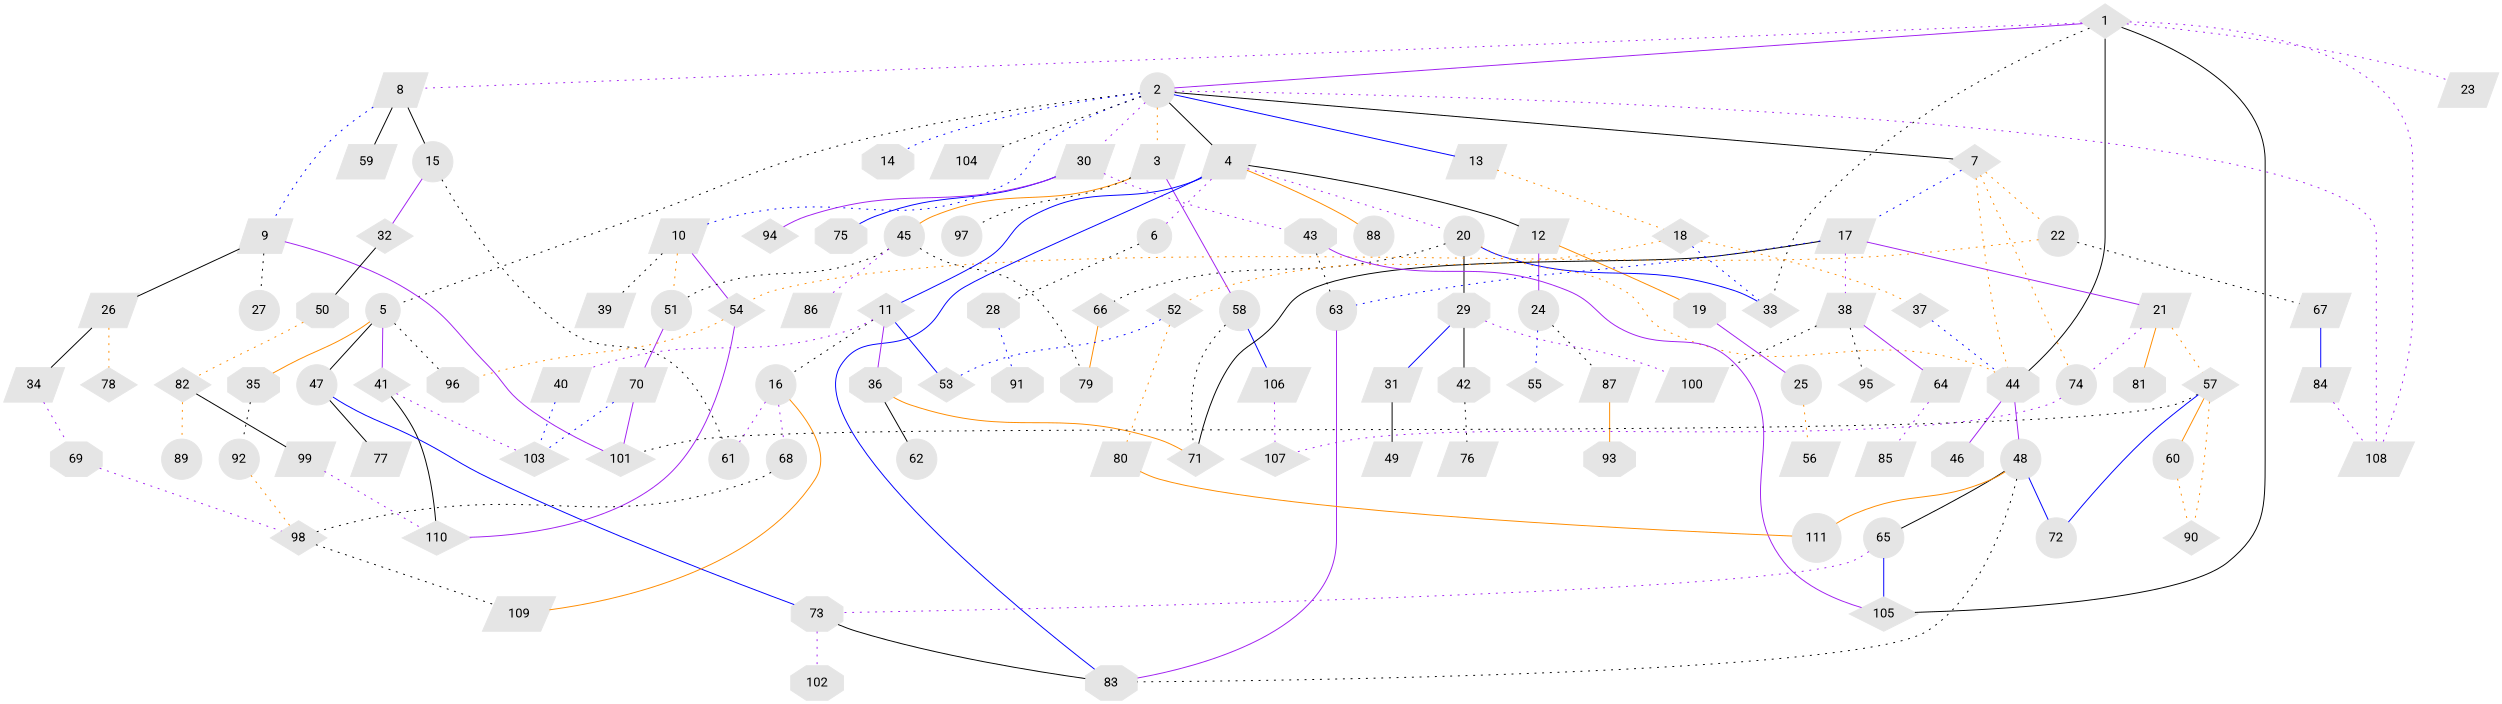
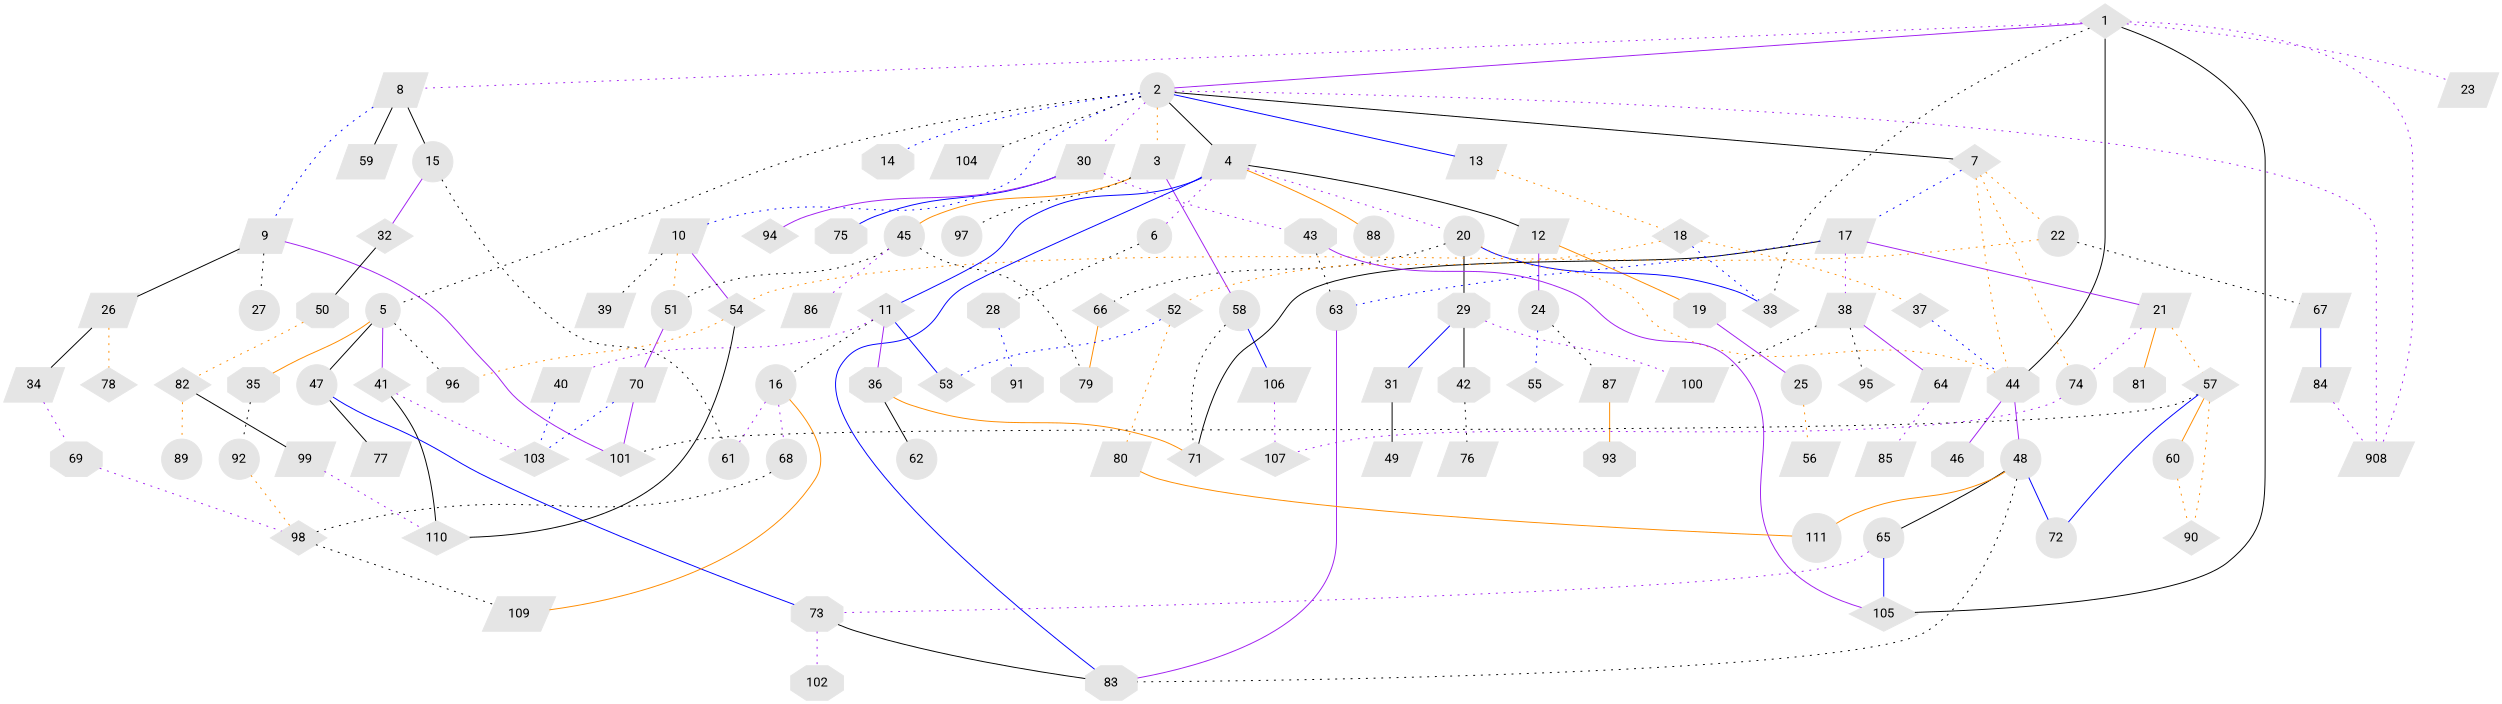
(2376, 459) -> (2376, 459)
(650, 489) -> (650, 489)
